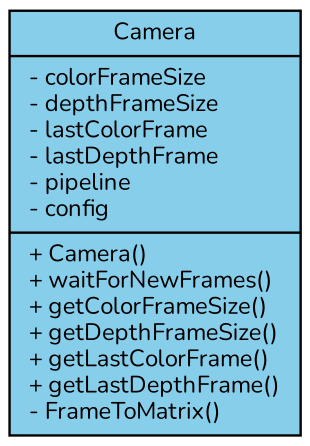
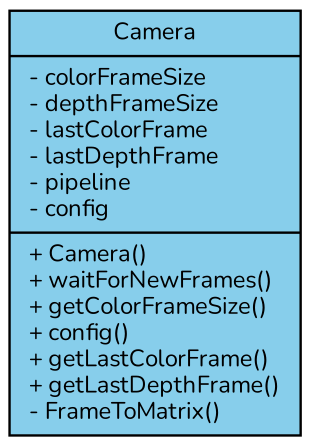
(154, 333) -> (80, 333)
